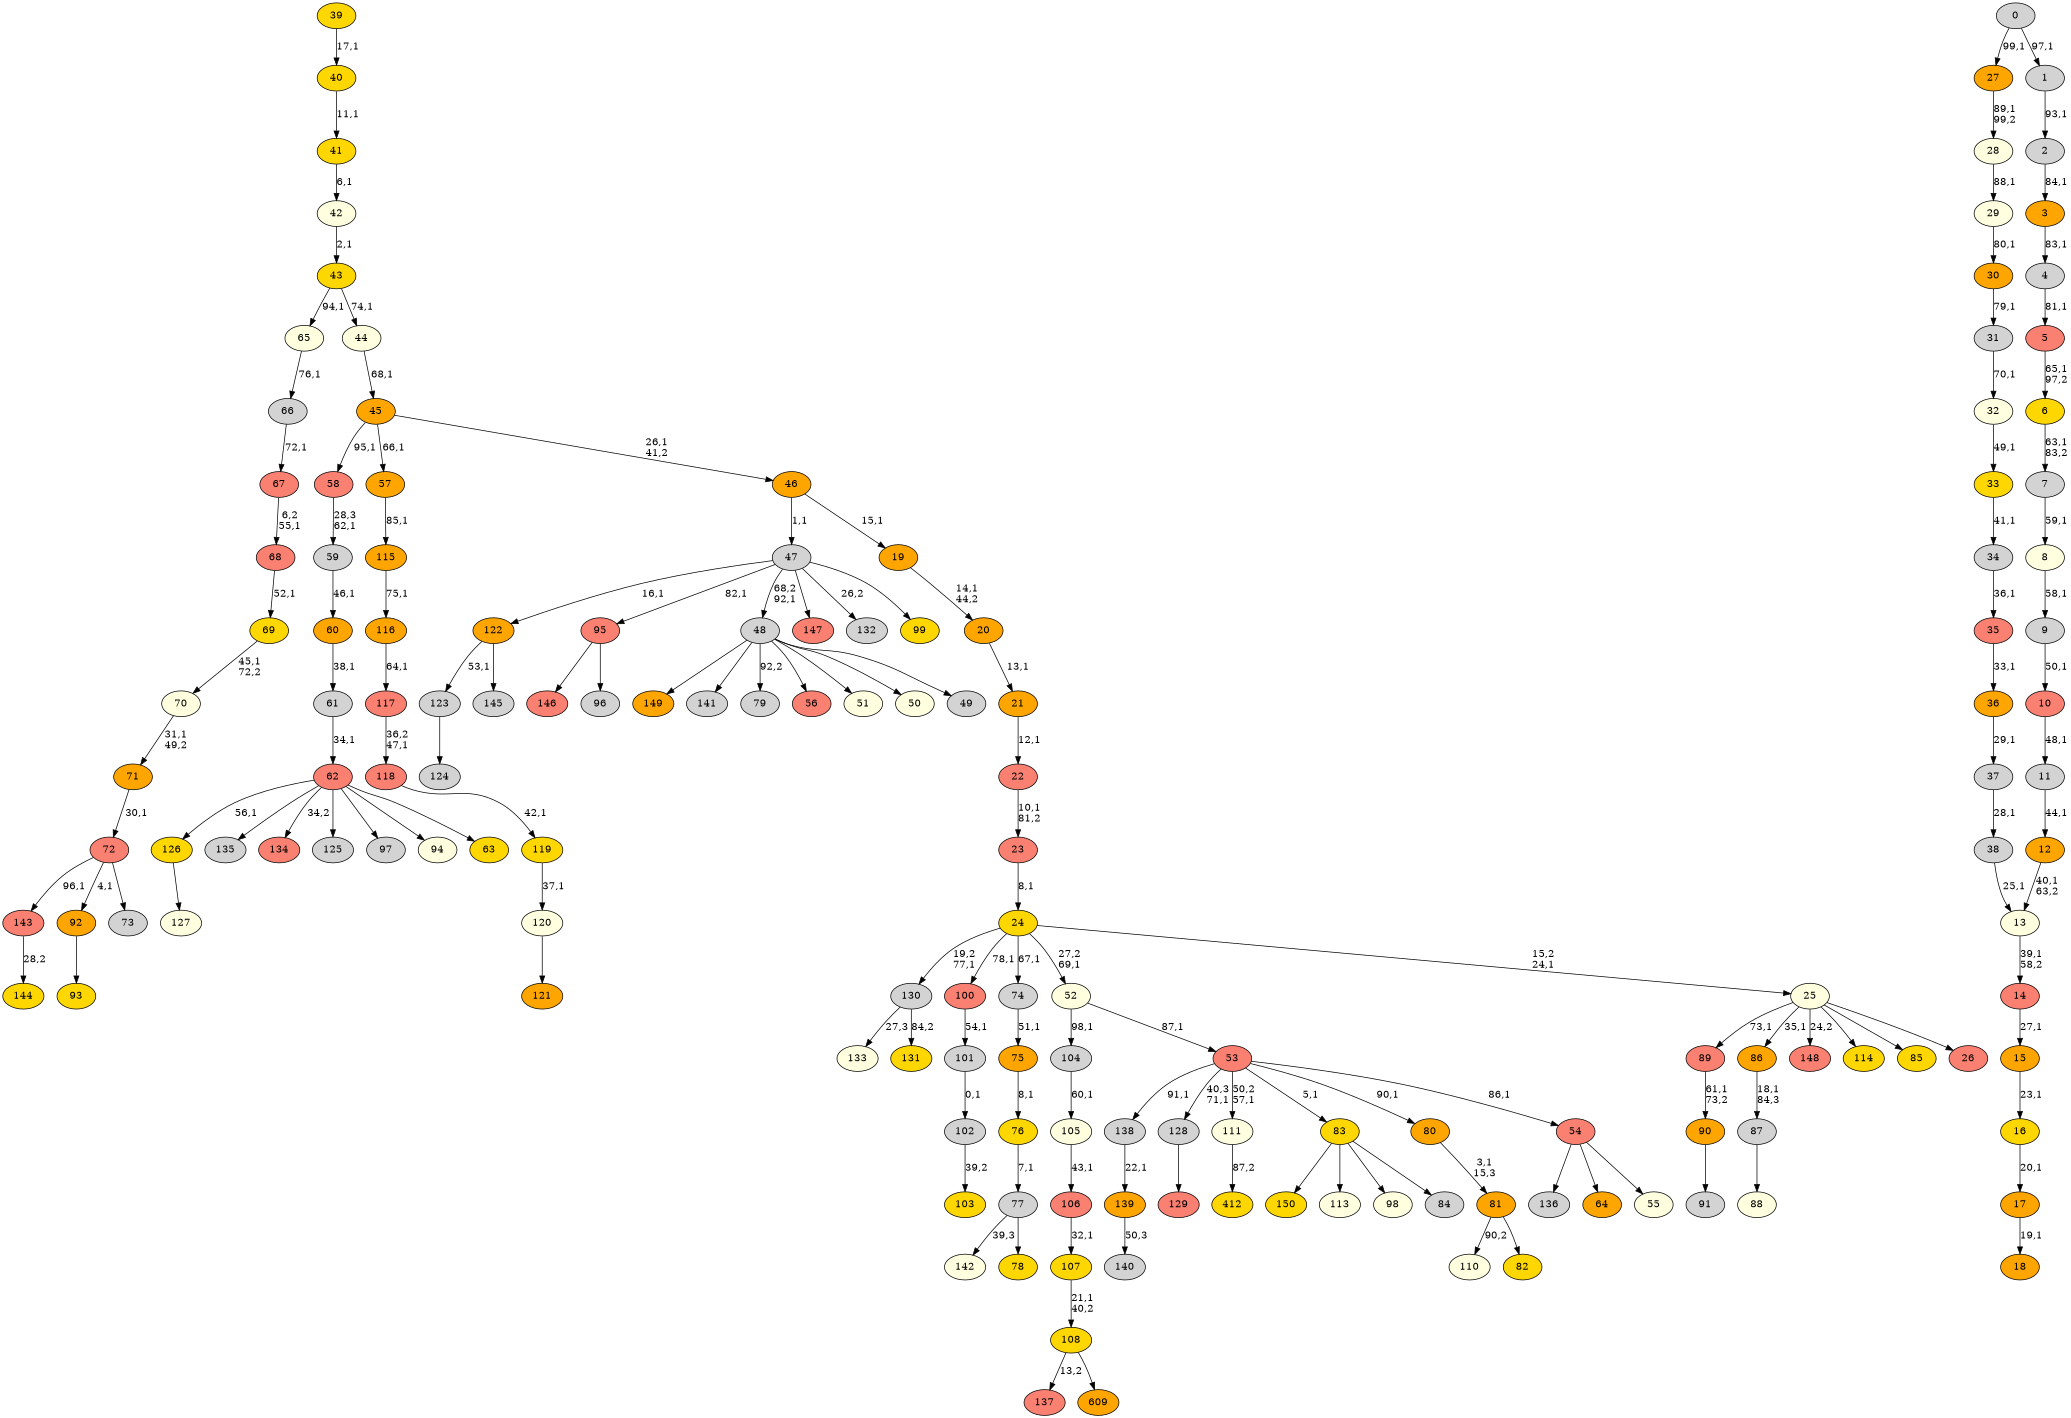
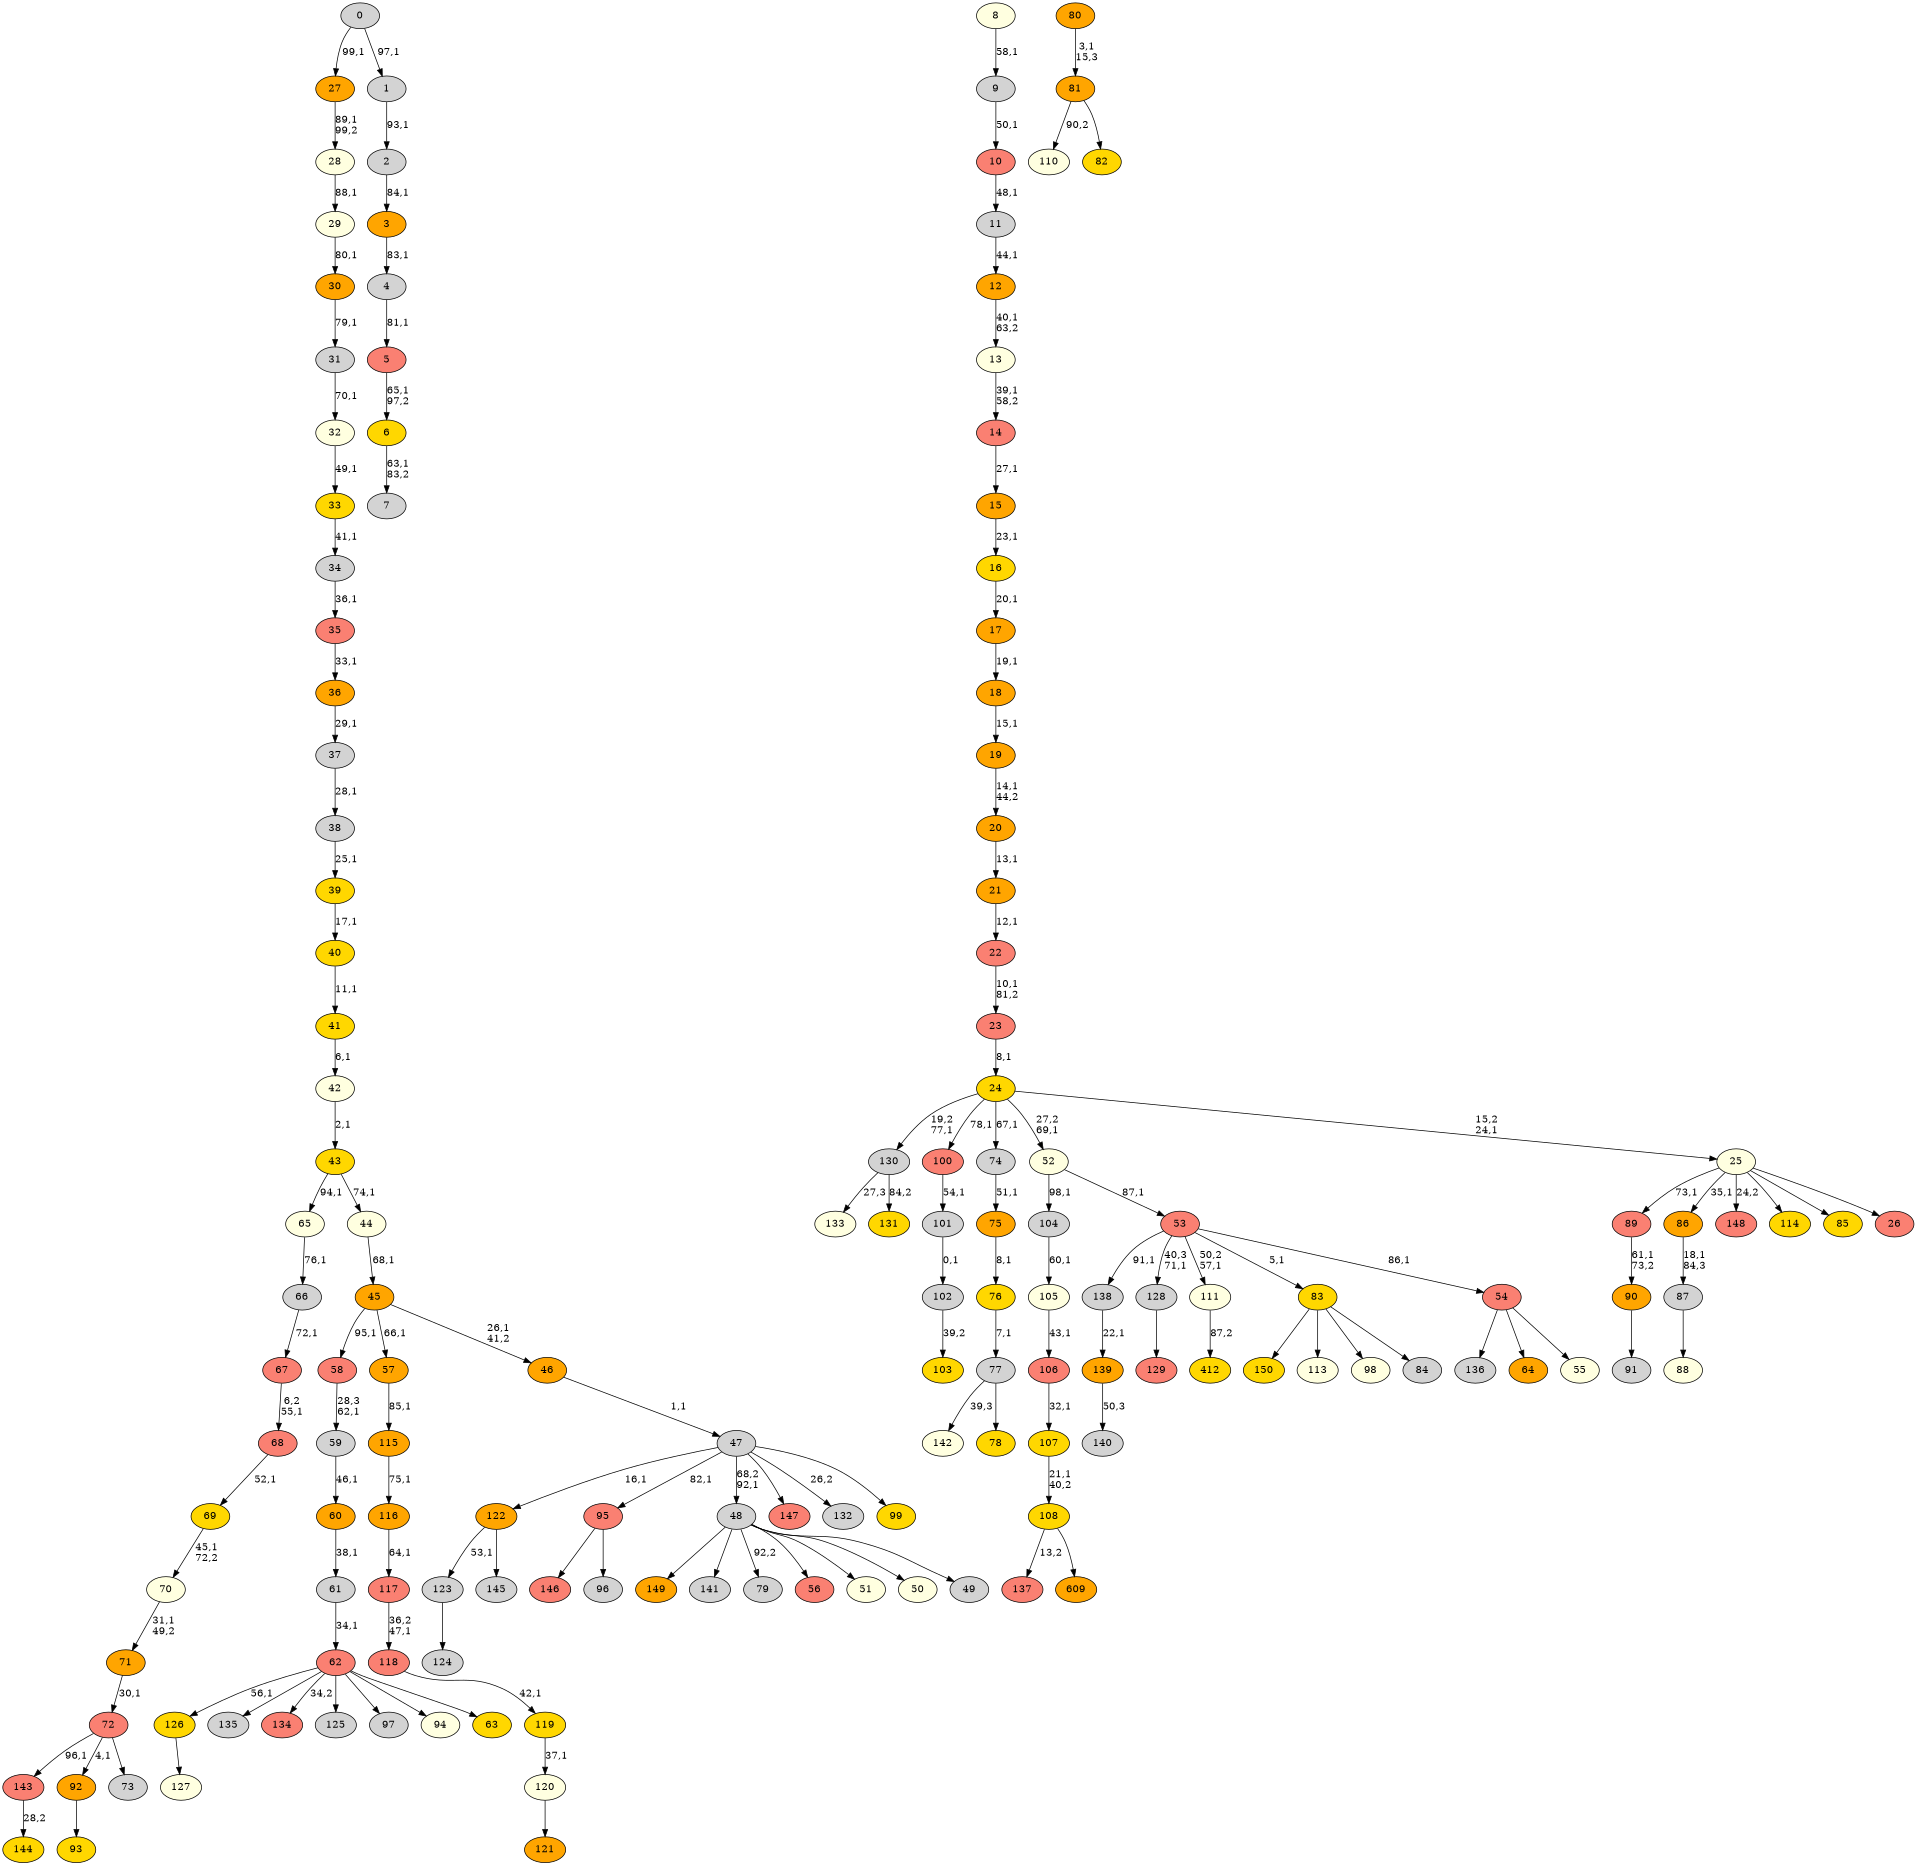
(2045, 517) -> none
(842, 519) -> (996, 721)
(1999, 885) -> (335, 856)
(1331, 1088) -> none
